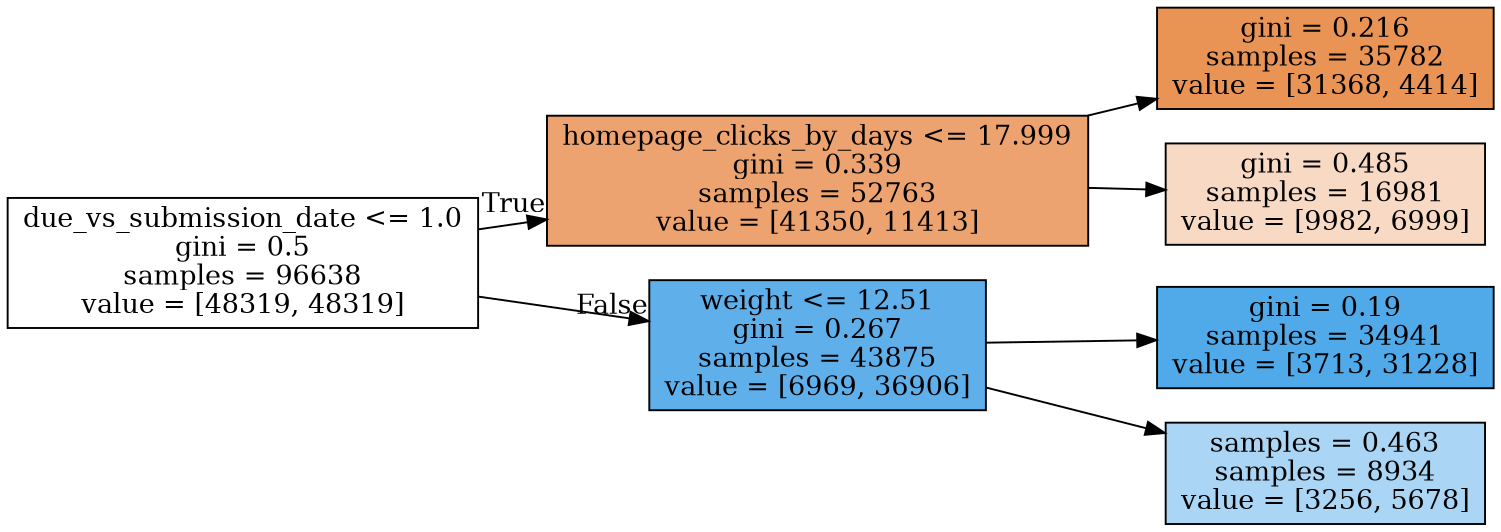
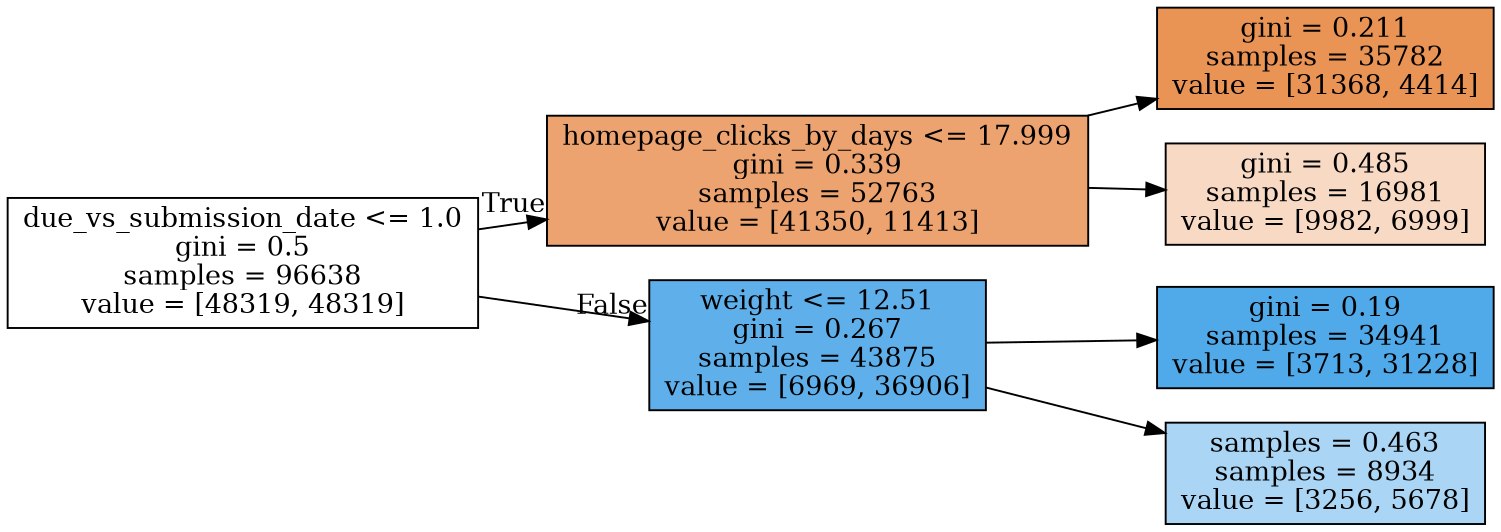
(1325, 58) -> (1325, 58)
